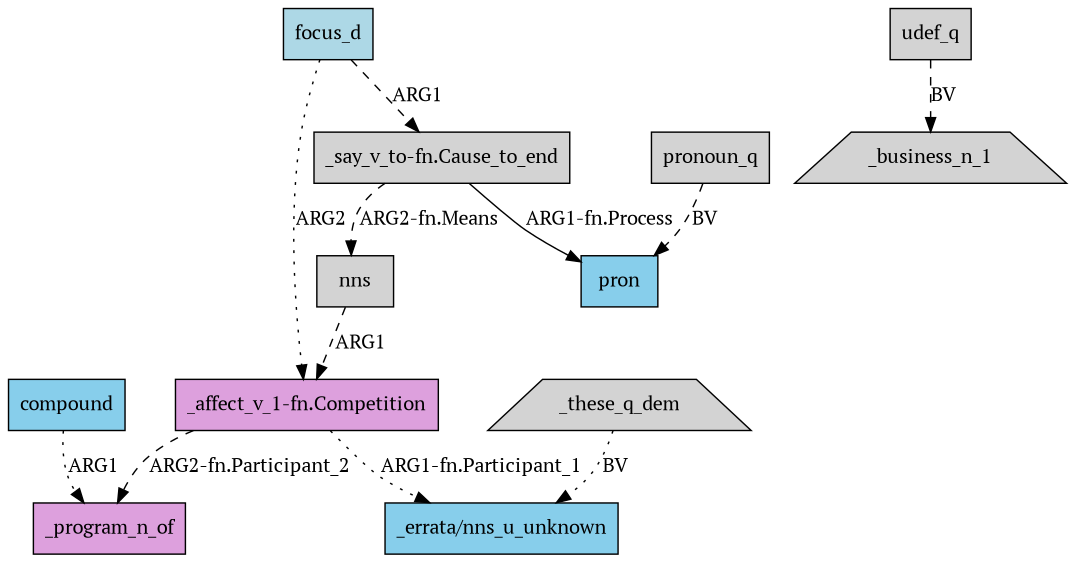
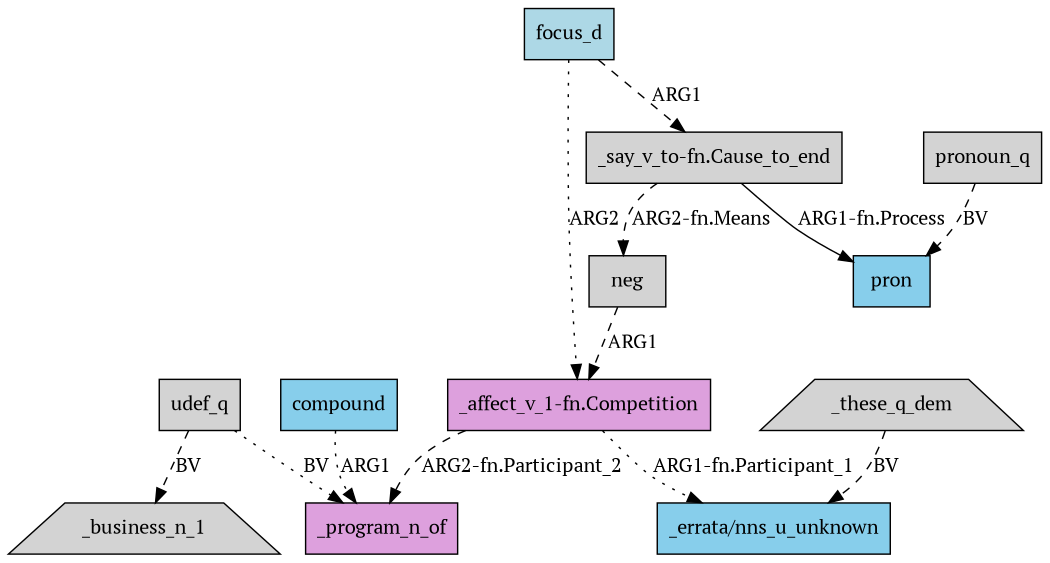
(355, 281) -> (627, 281)
none -> (282, 463)
(596, 467) -> (869, 467)
